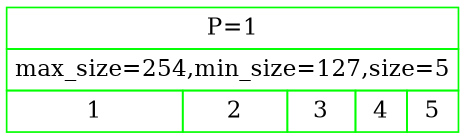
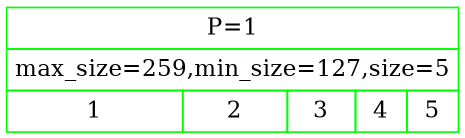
(233, 69) -> (233, 69)
